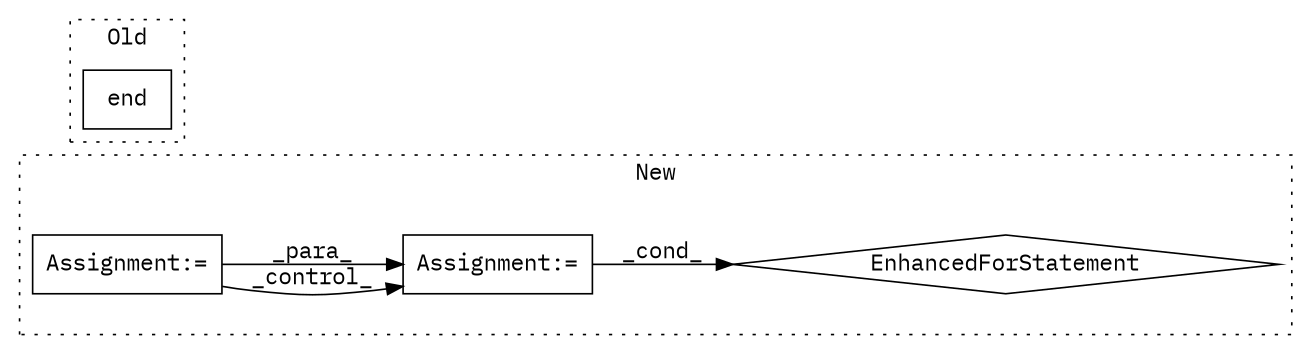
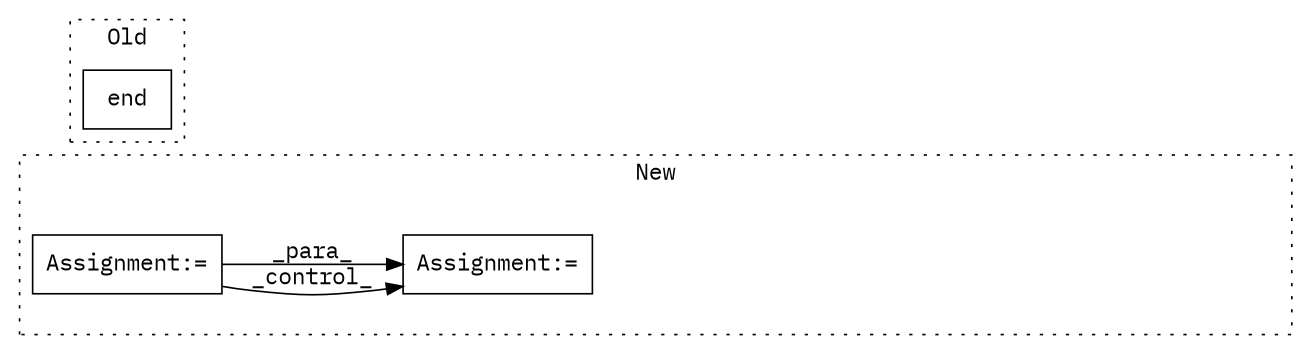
(1006, 264) -> none
